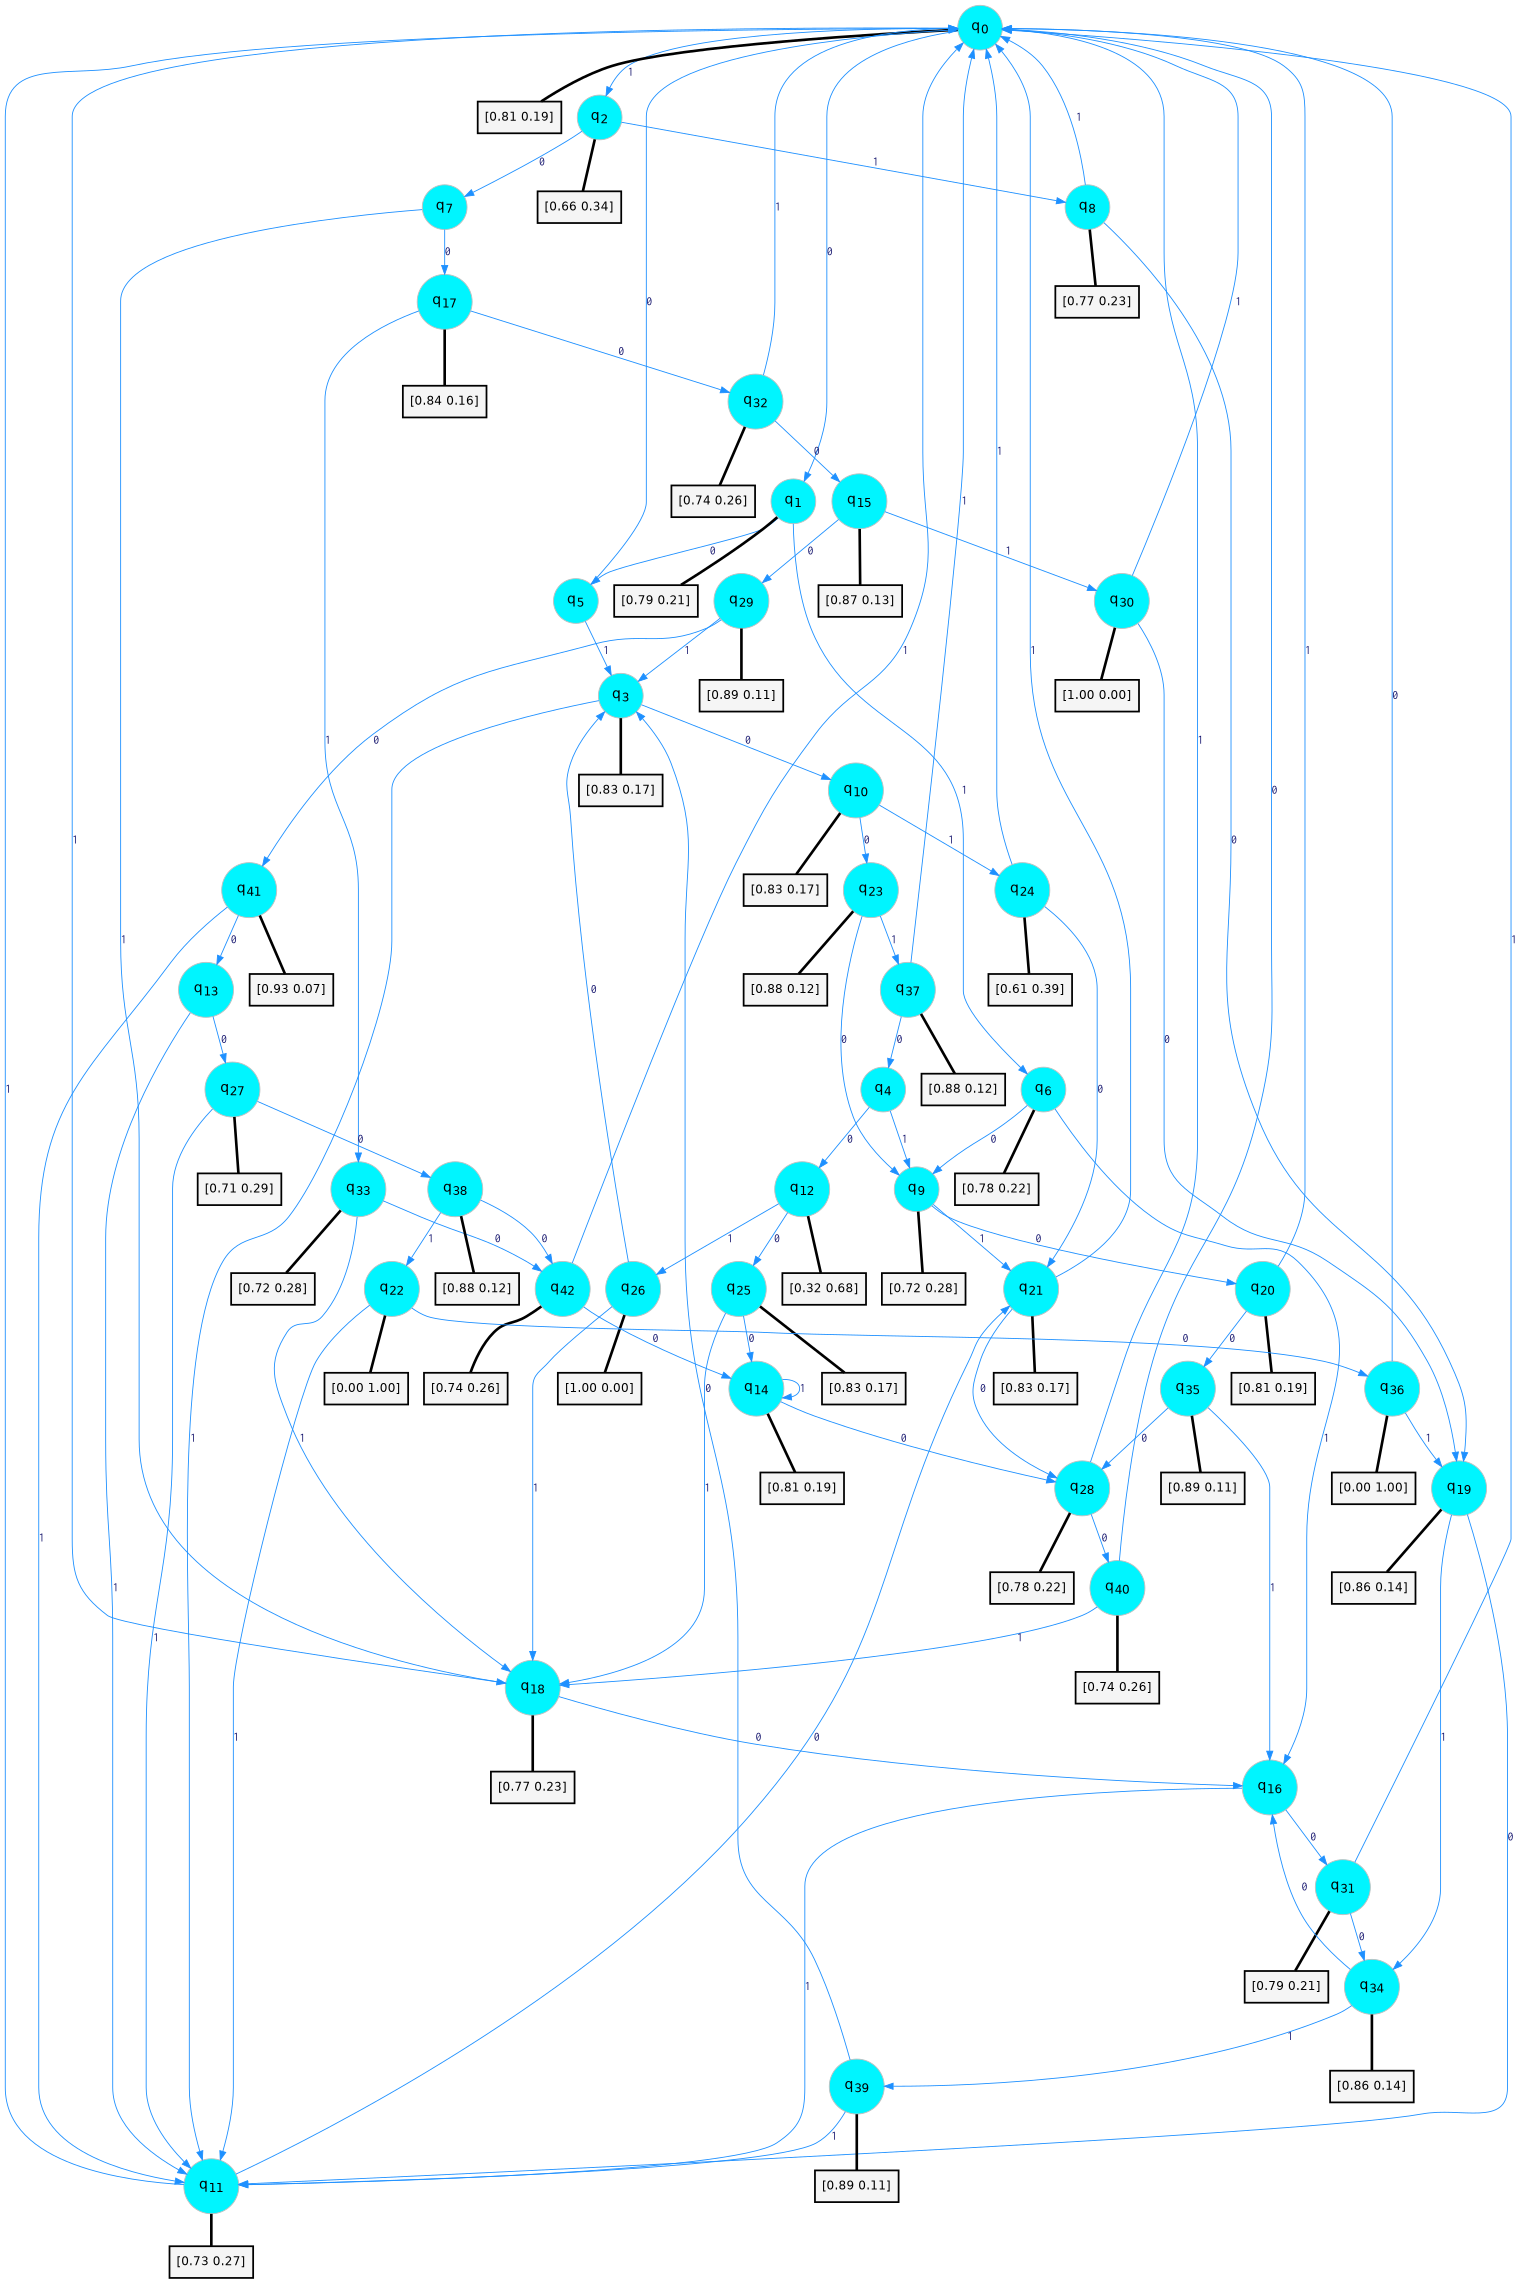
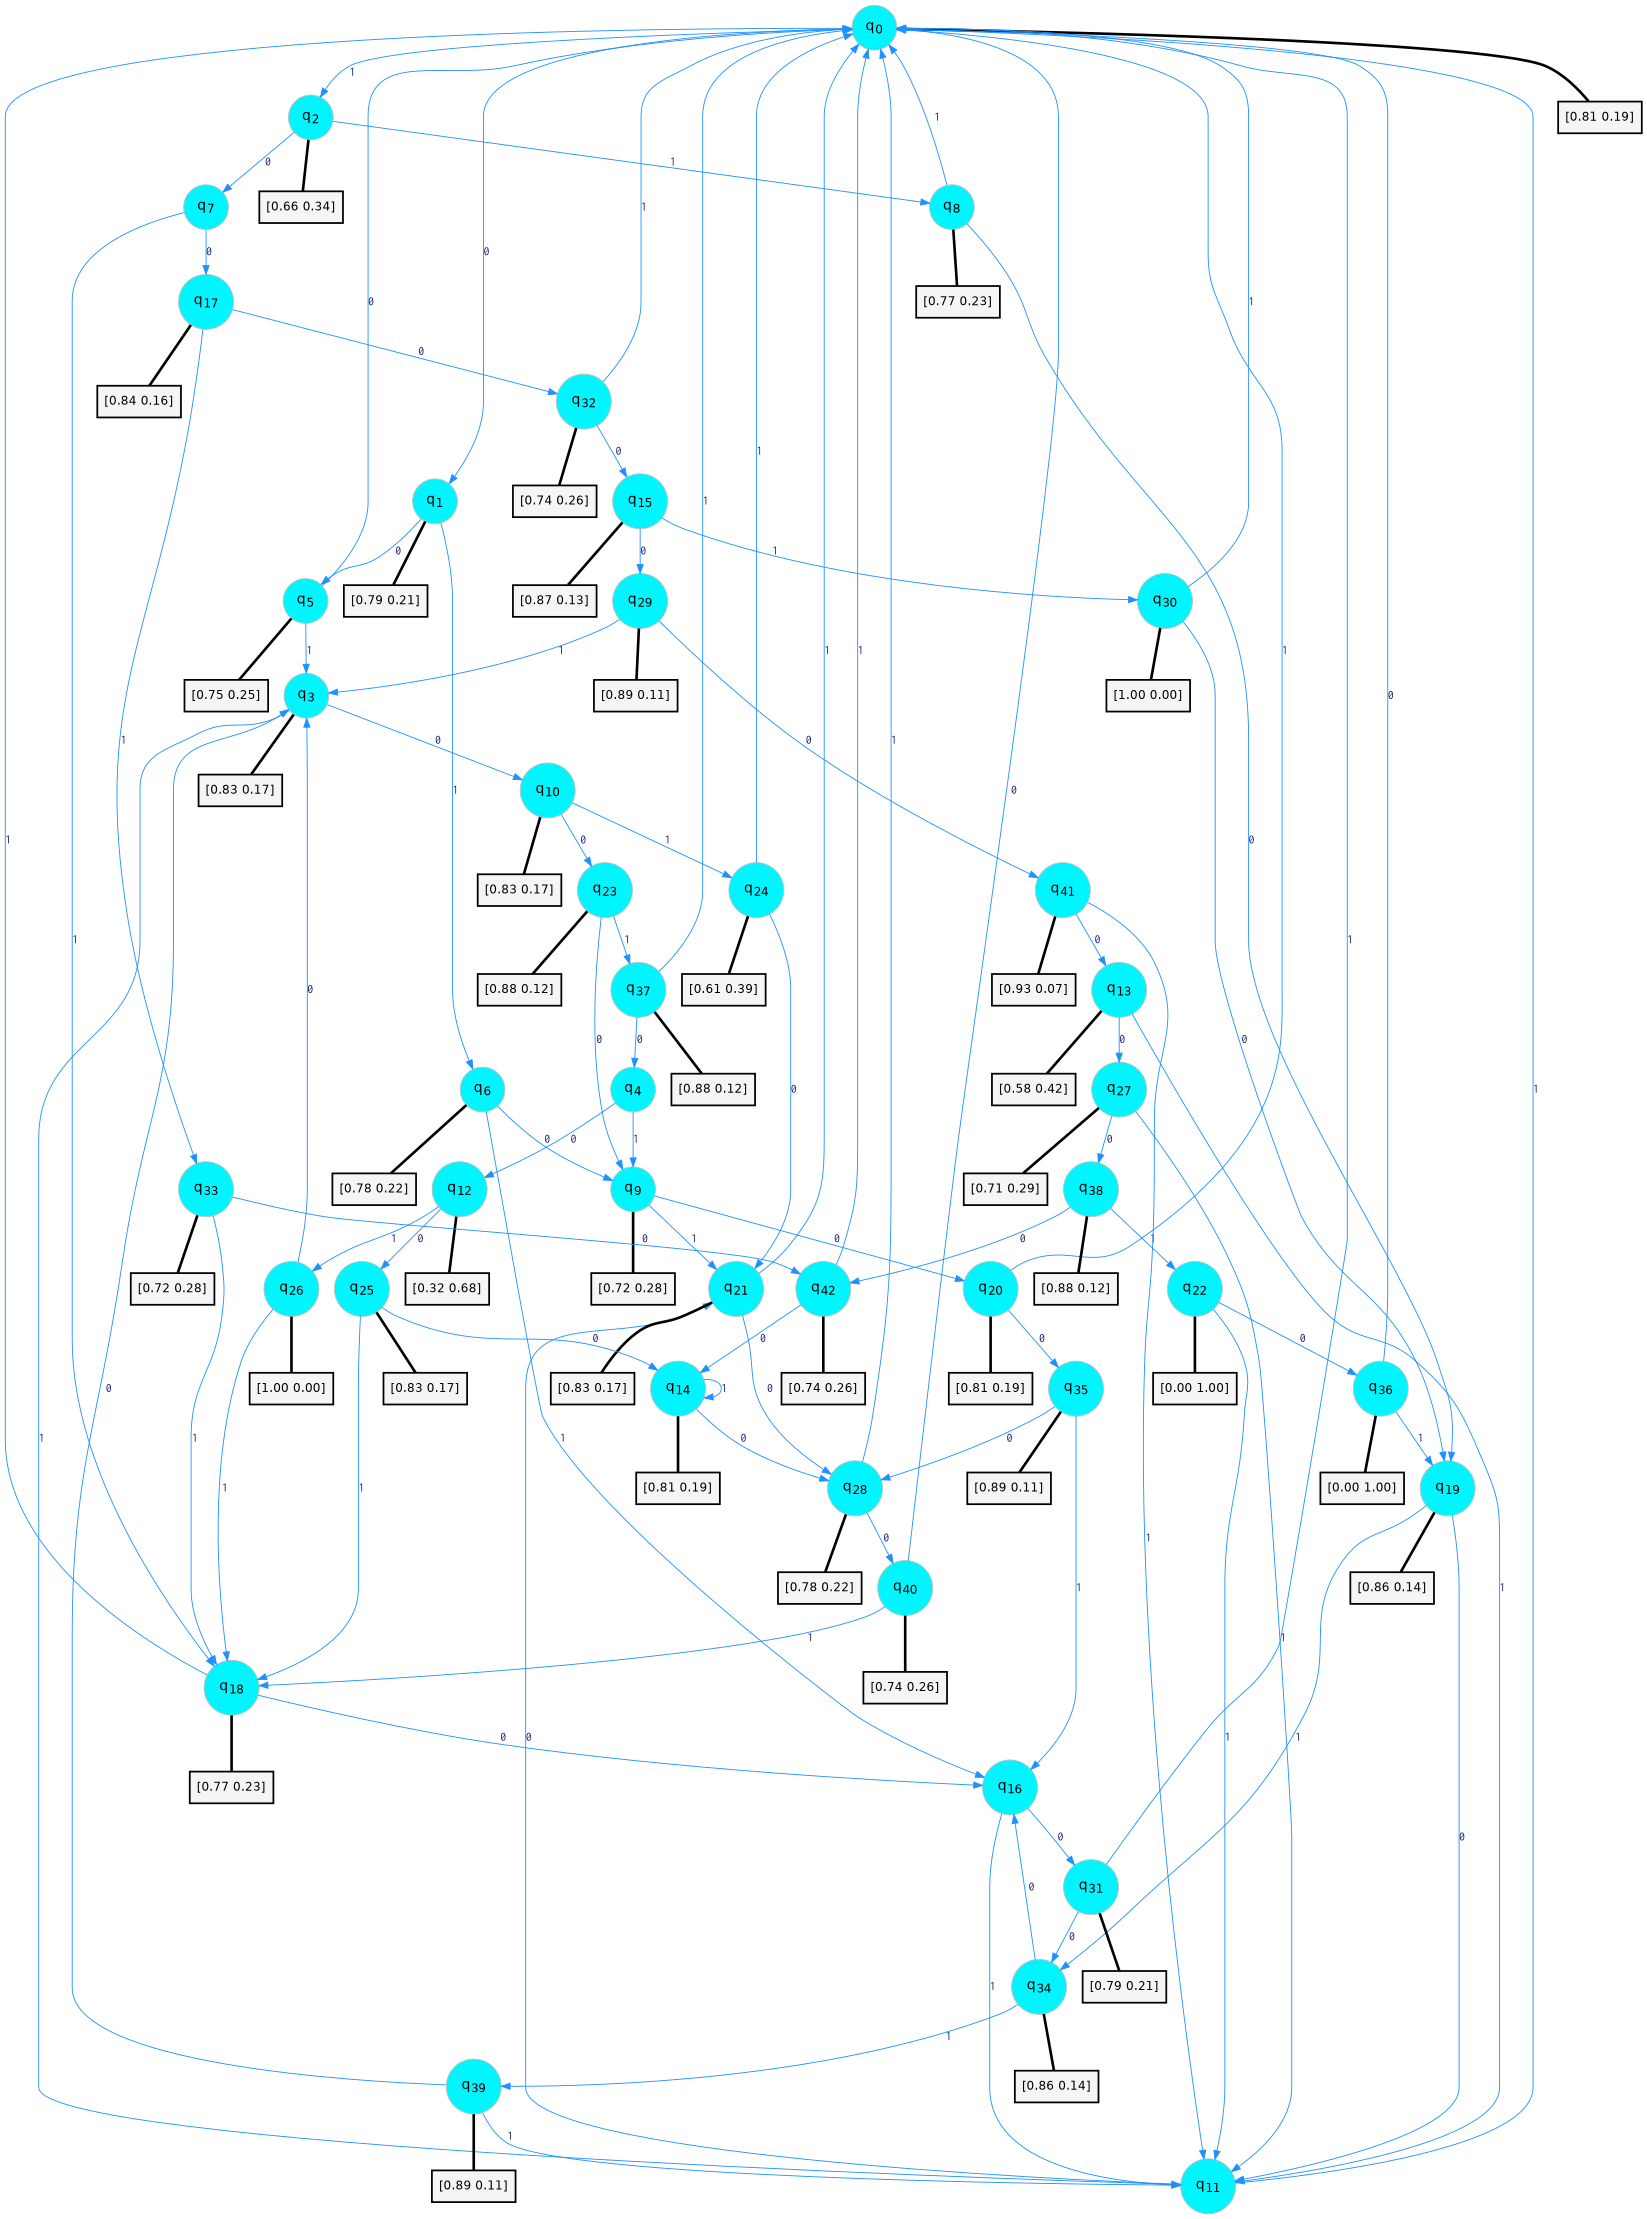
none -> (226, 696)
none -> (1034, 1090)
(211, 2262) -> none
